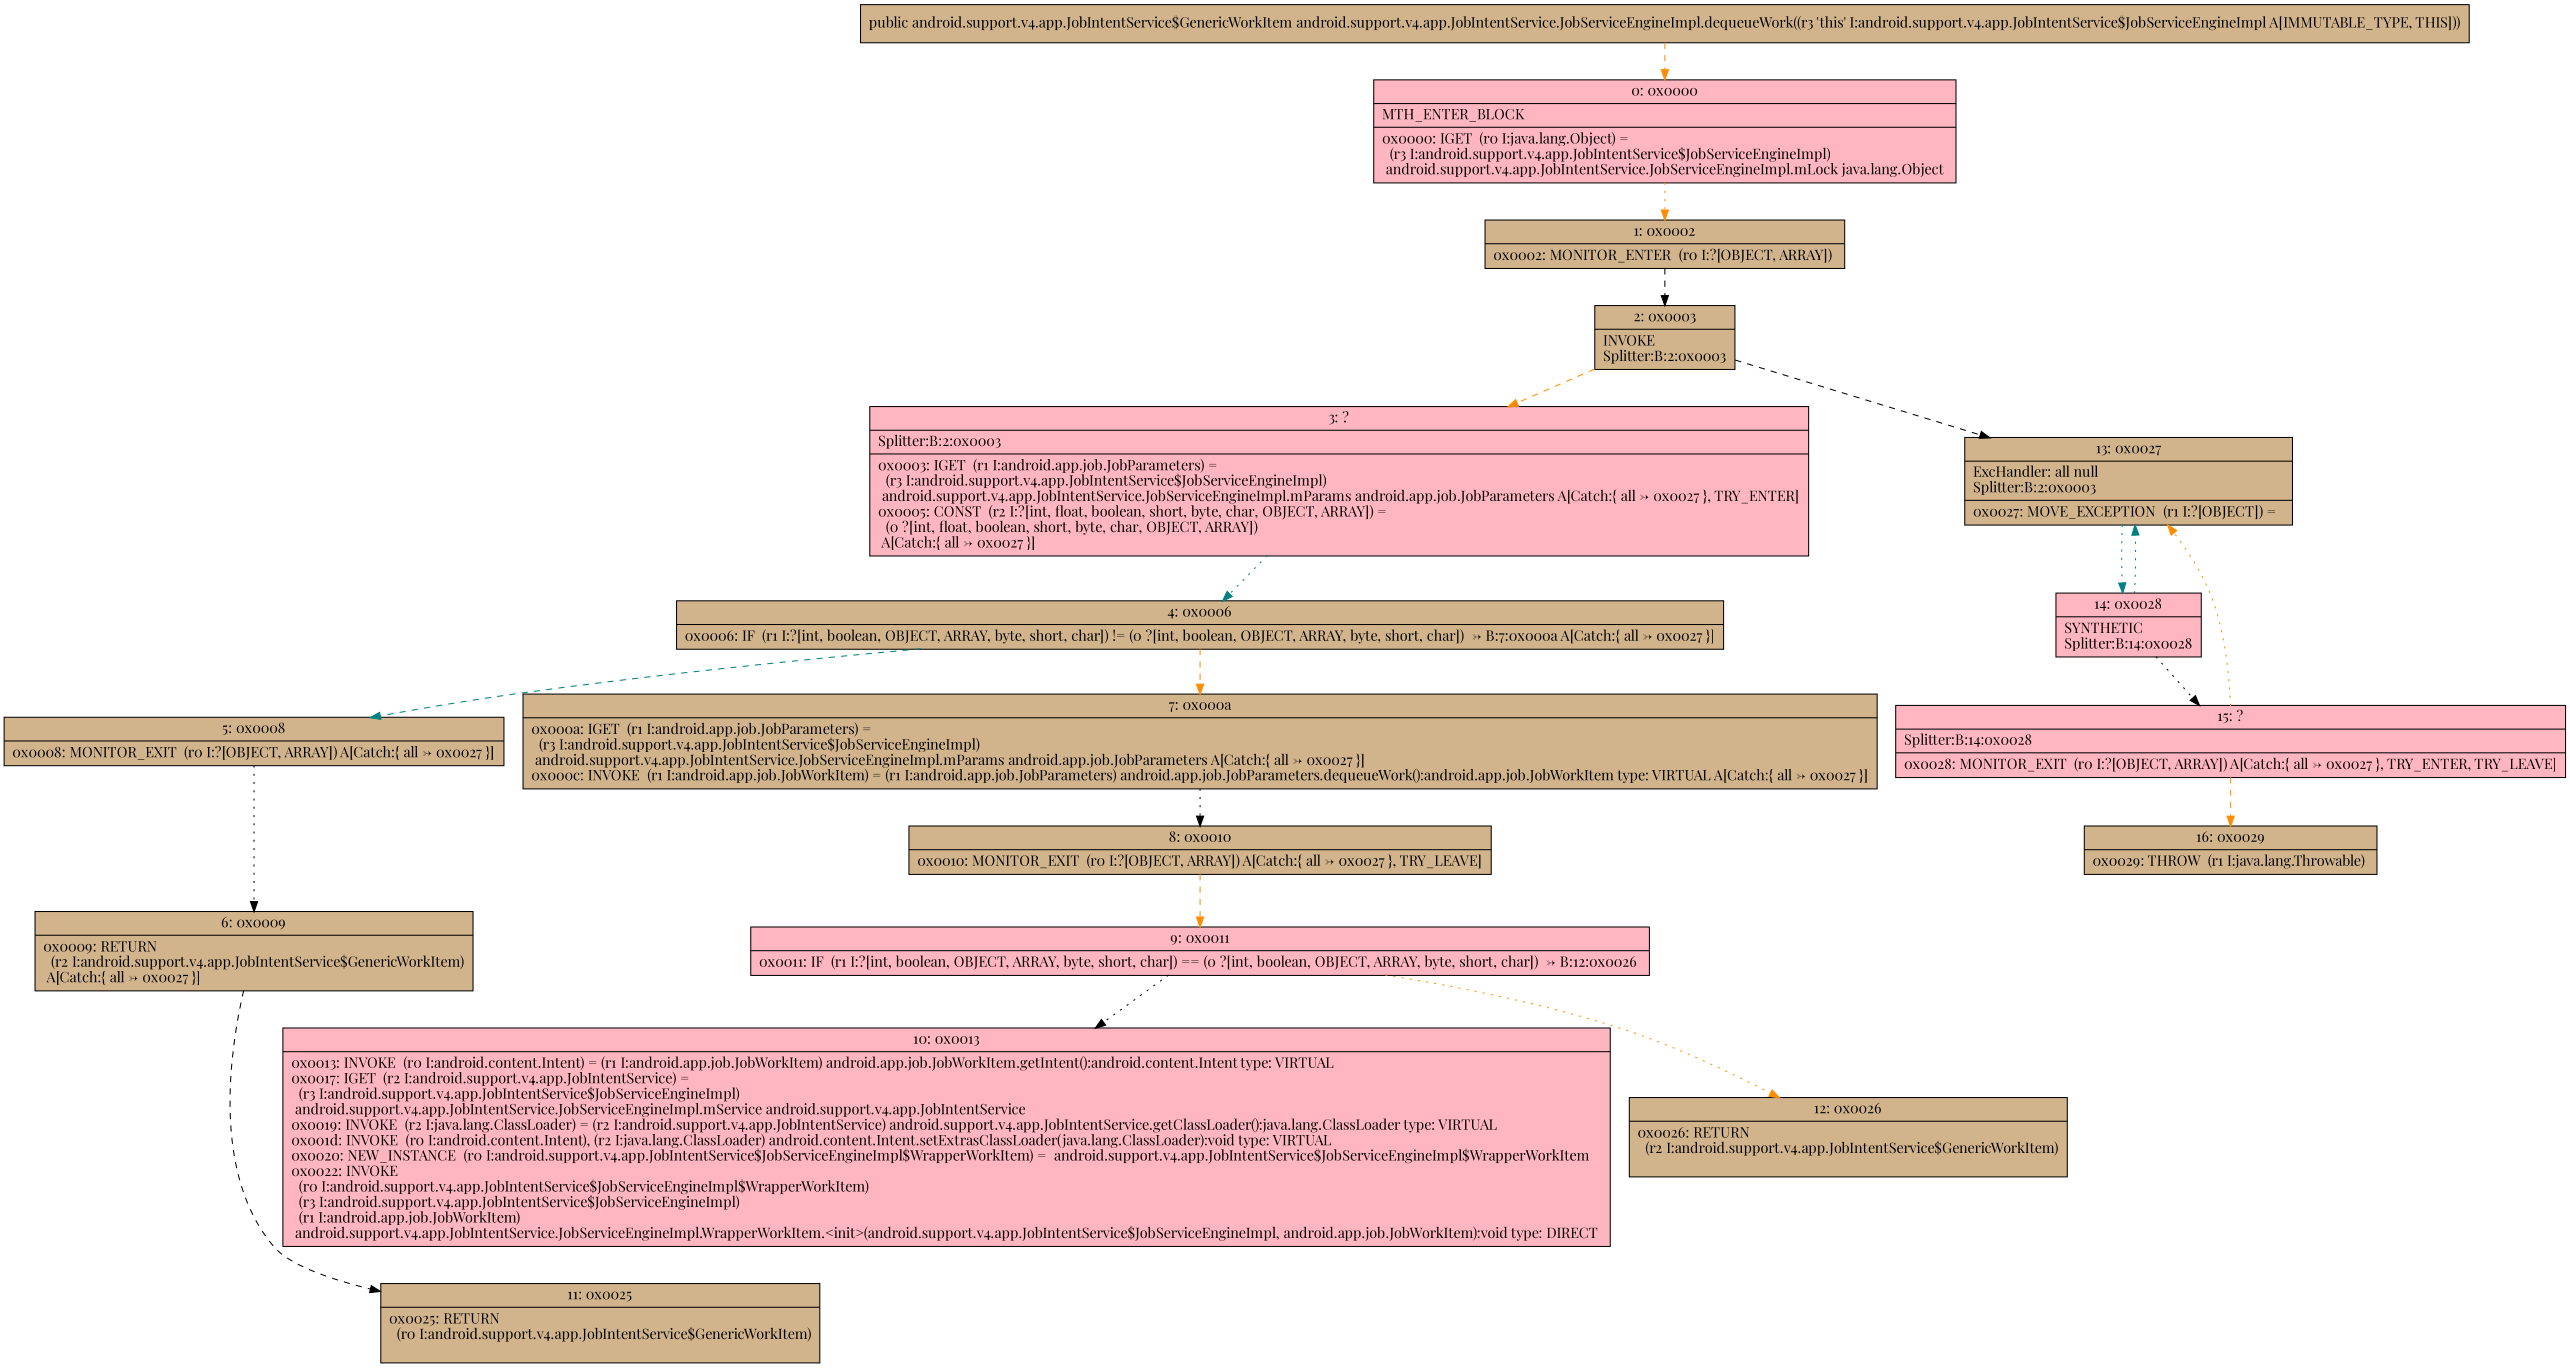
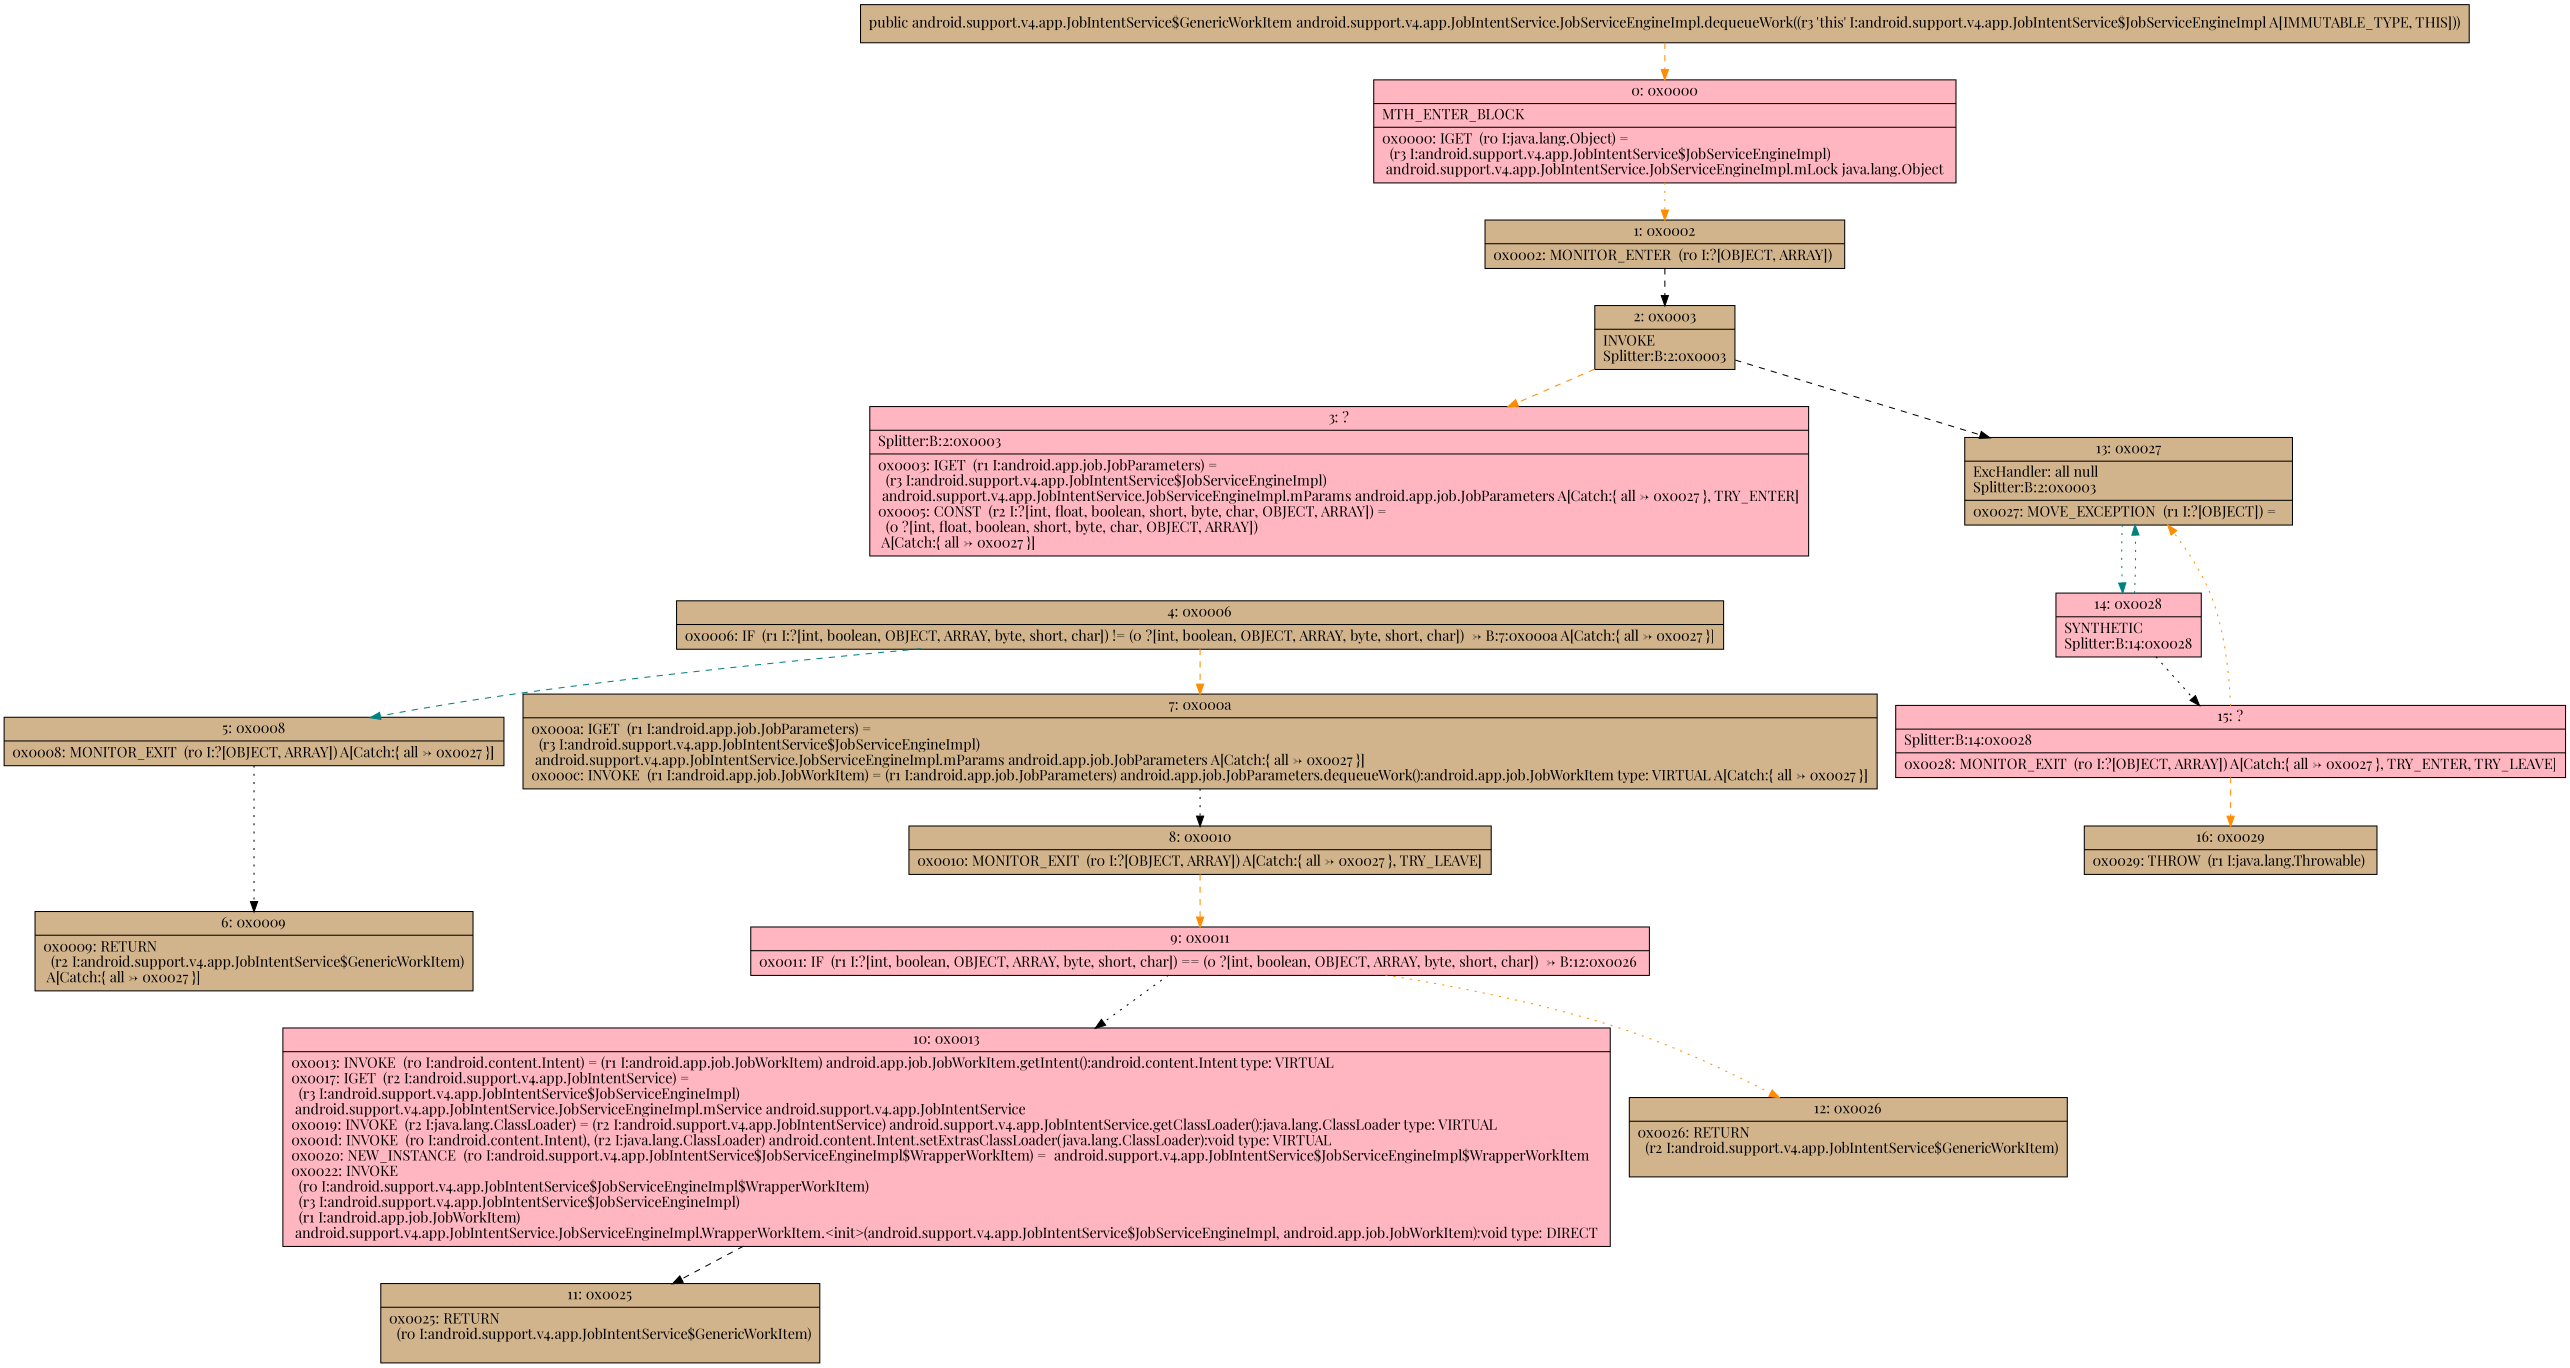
(1248, 575) -> none
(239, 1175) -> (713, 1263)
